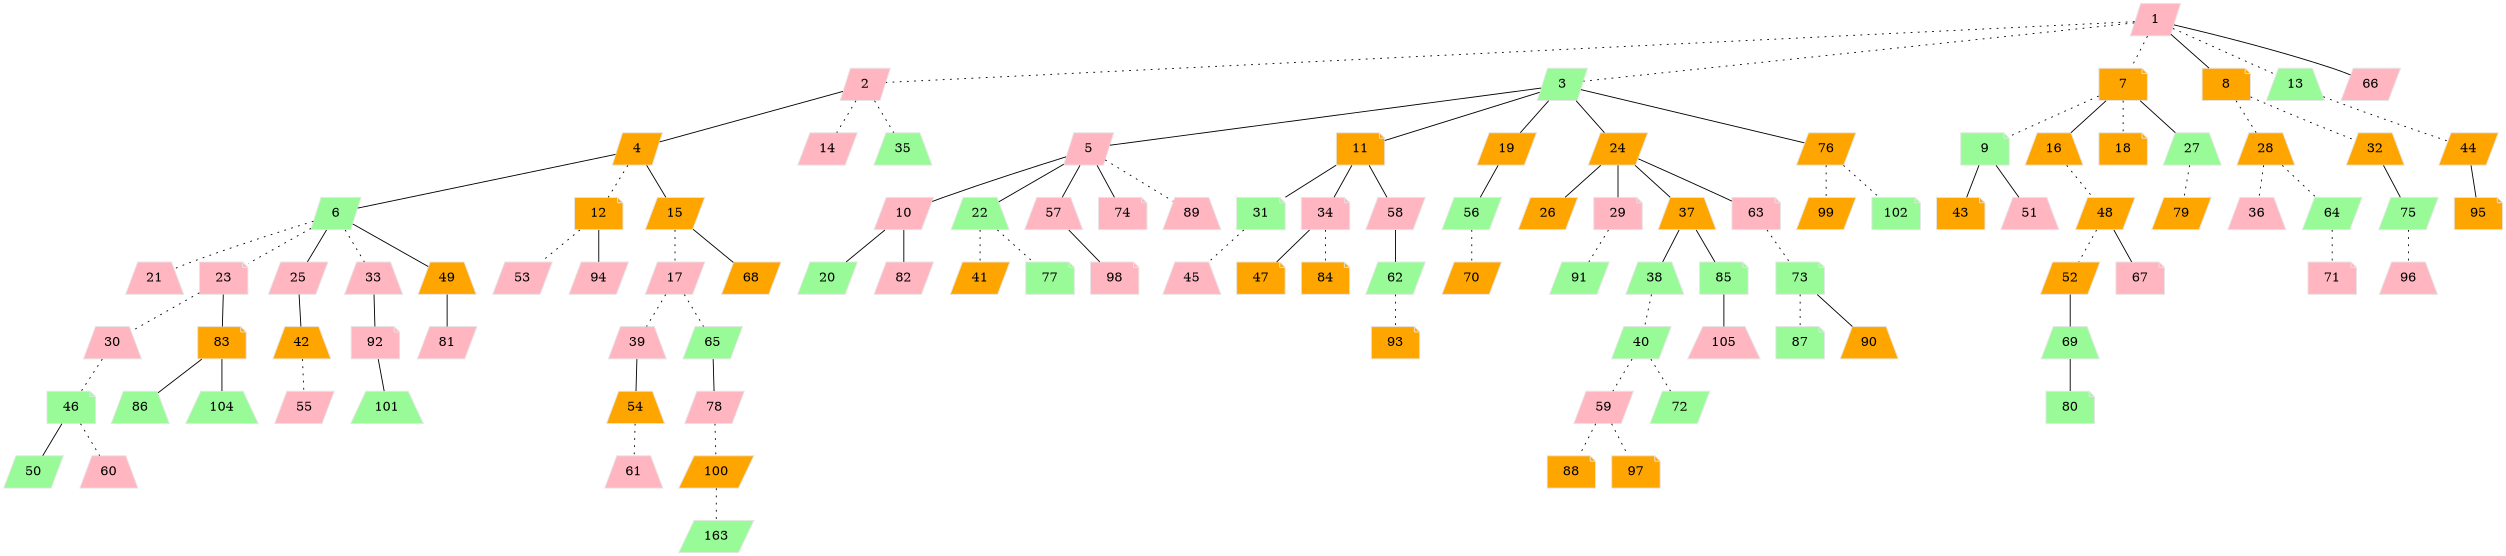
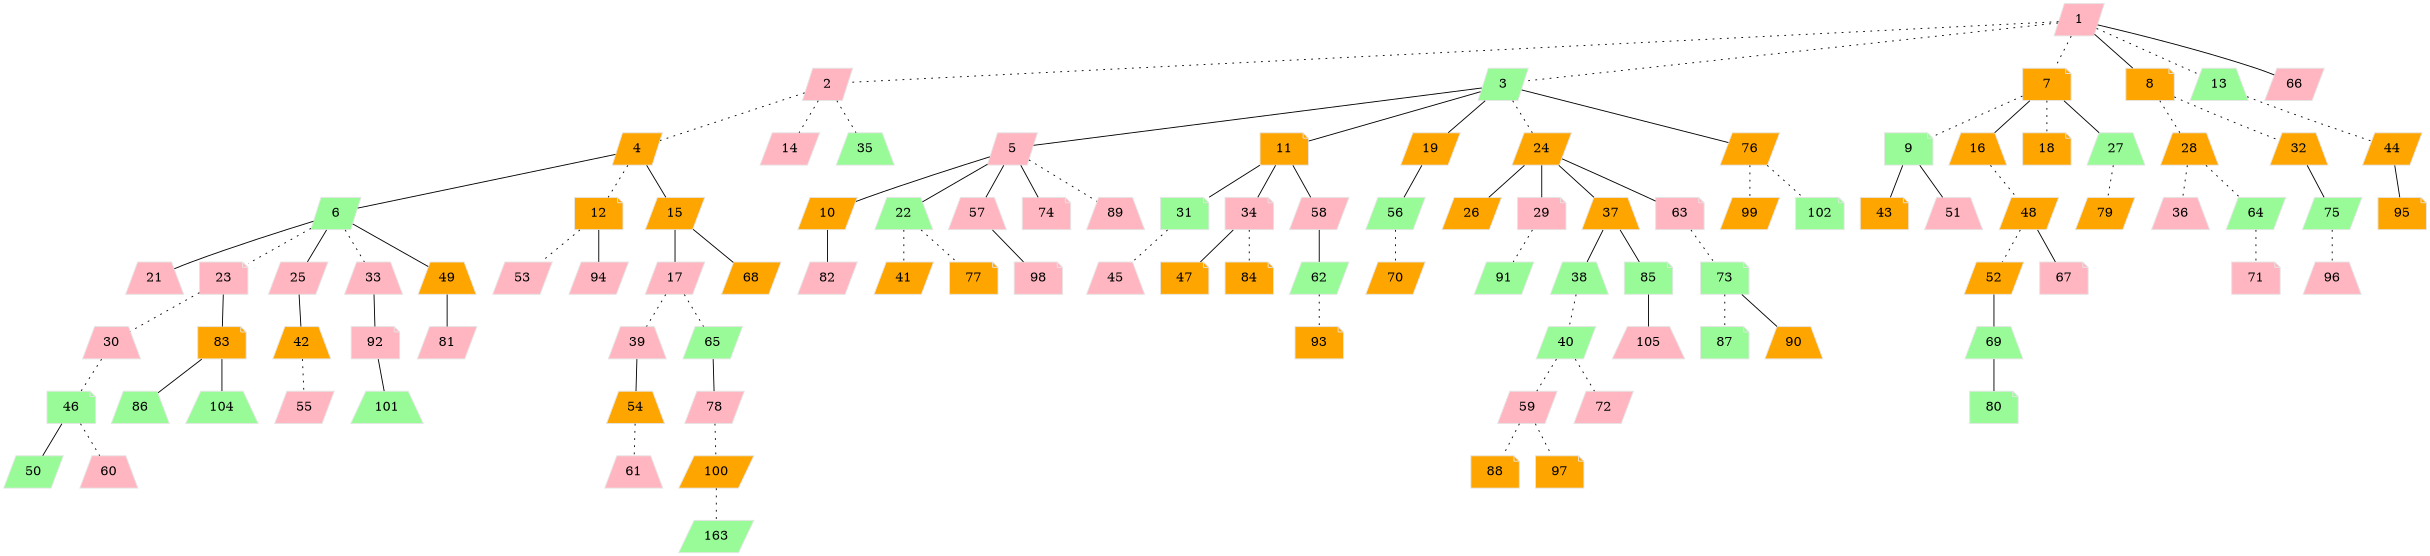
(751, 117) -> (732, 117)
(1590, 117) -> (1522, 117)
(904, 214) -> (828, 214)
(243, 244) -> (243, 244)
(675, 246) -> (675, 246)
(828, 278) -> none
(1050, 278) -> (974, 278)
(1680, 407) -> (1604, 407)
